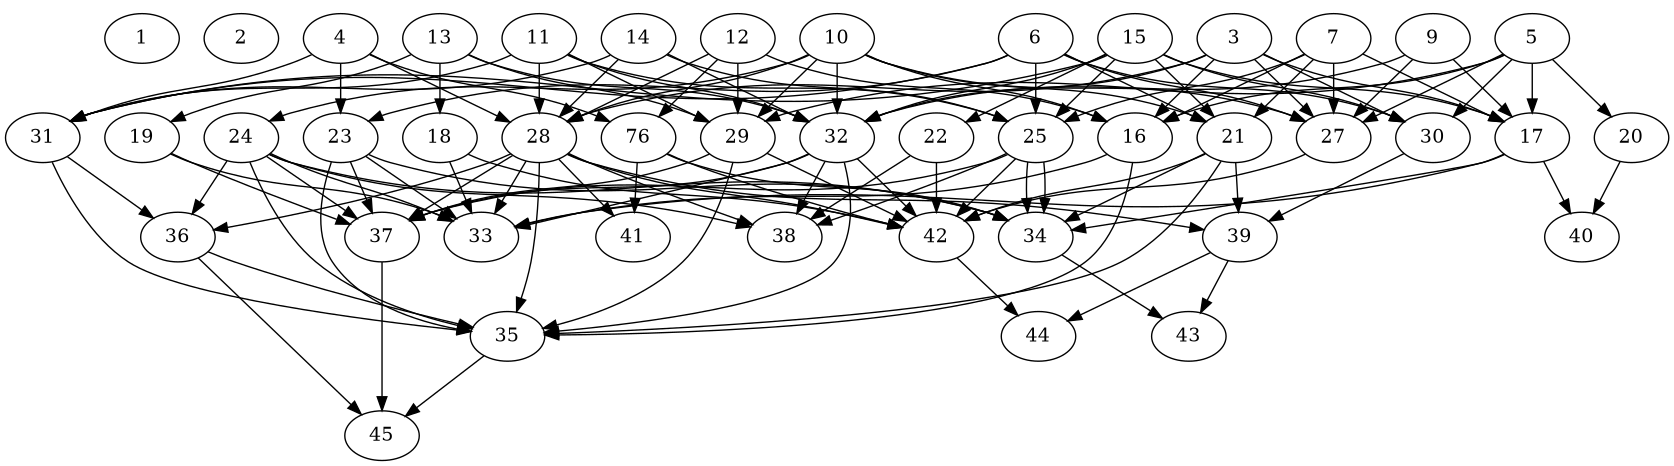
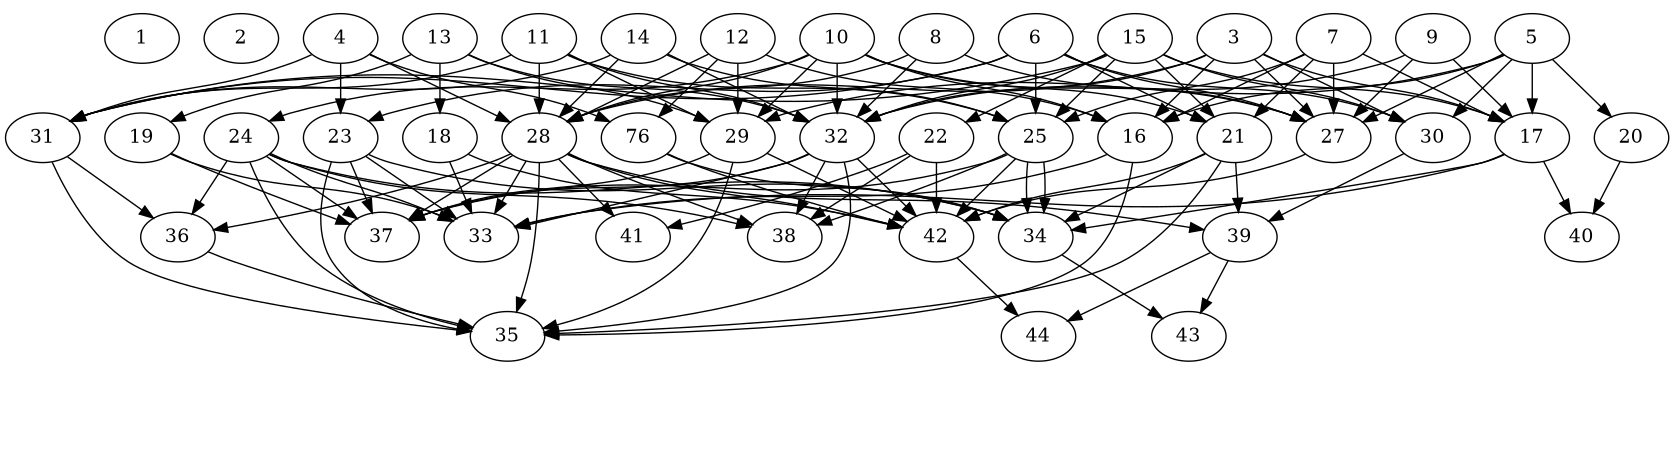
none -> (936, 38)
(636, 181) -> (739, 209)
(382, 436) -> none
